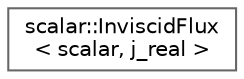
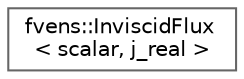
(122, 39) -> (122, 39)
